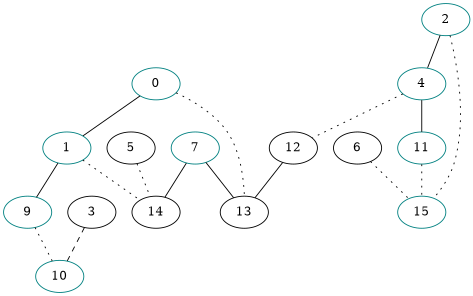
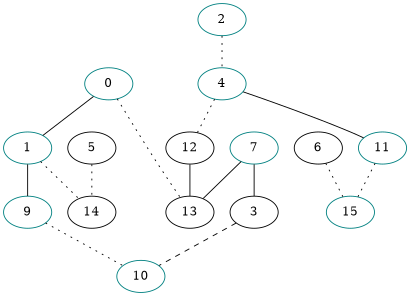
(434, 52) -> (222, 52)
(460, 119) -> none
(176, 180) -> (254, 180)
